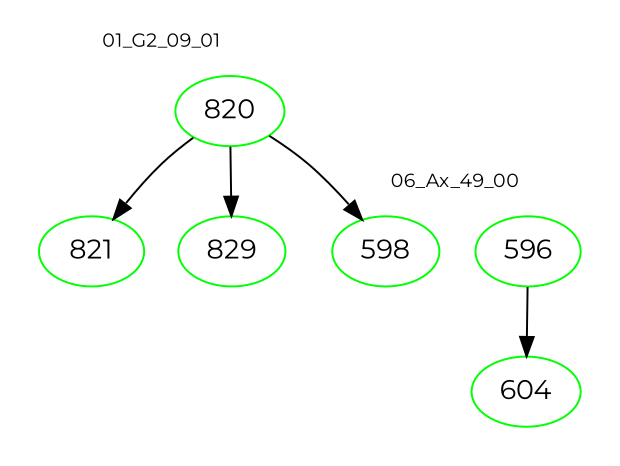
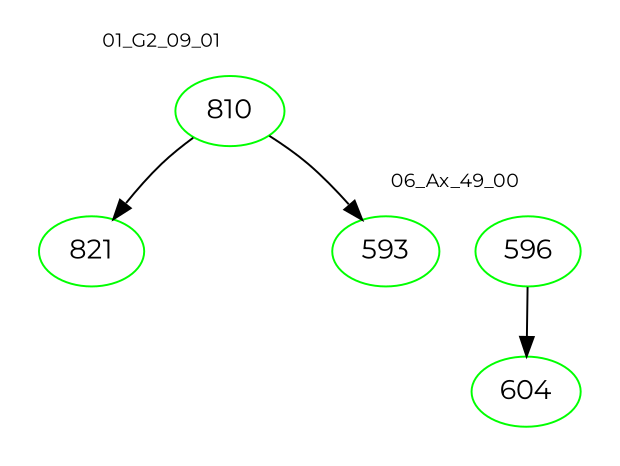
(230, 111) -> (230, 111)
(232, 251) -> none
(386, 251) -> (386, 251)
